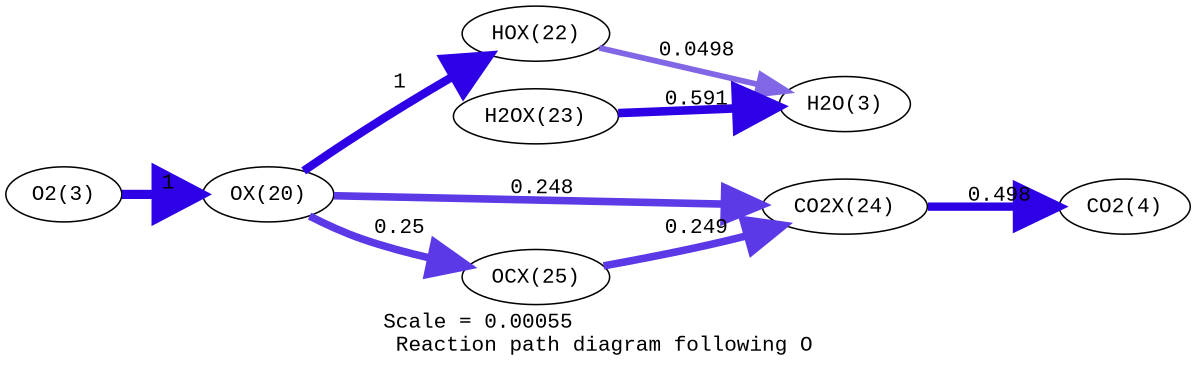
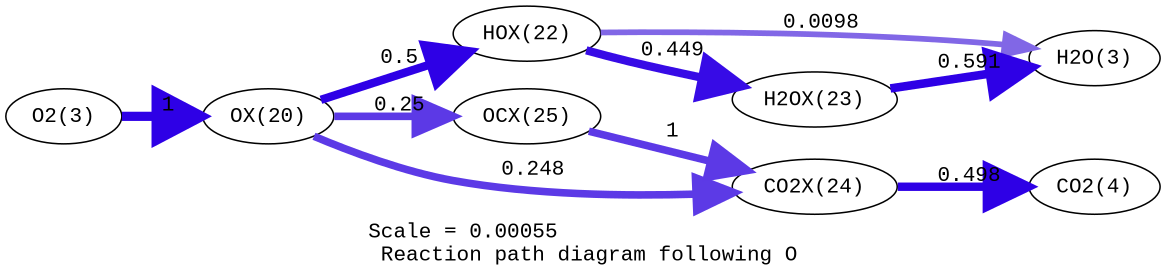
(690, 50) -> (815, 22)
none -> (644, 65)
(394, 82) -> (394, 57)
(690, 227) -> (666, 131)
